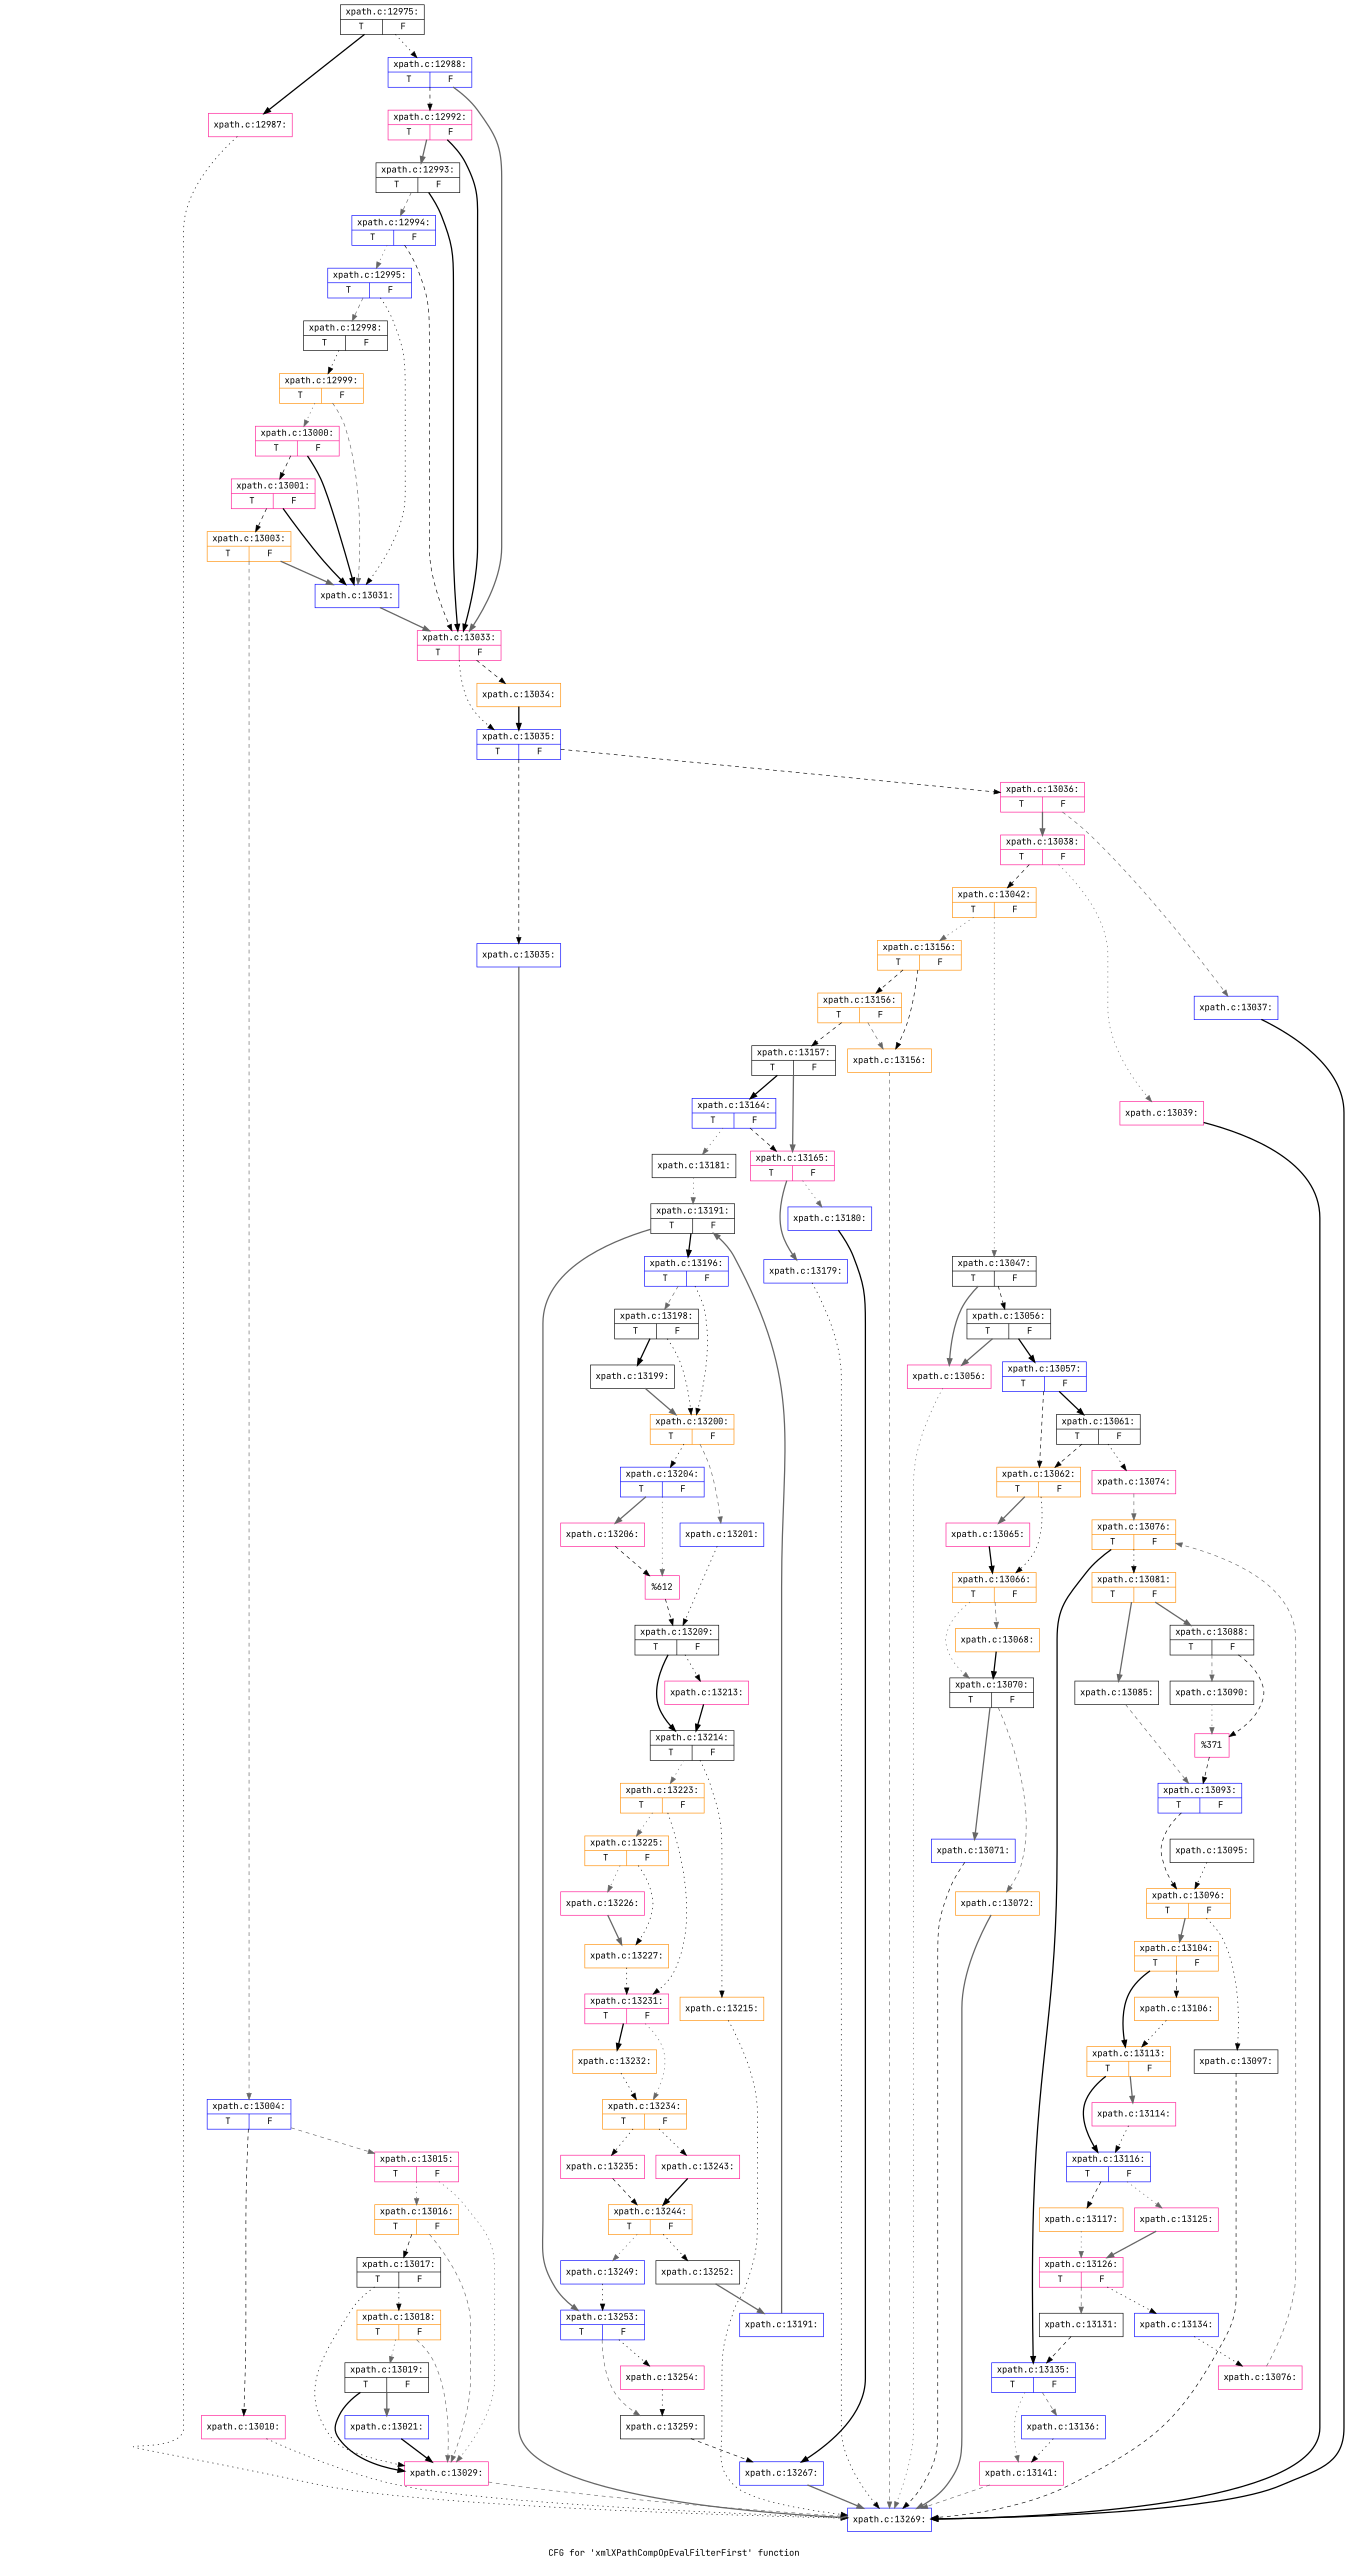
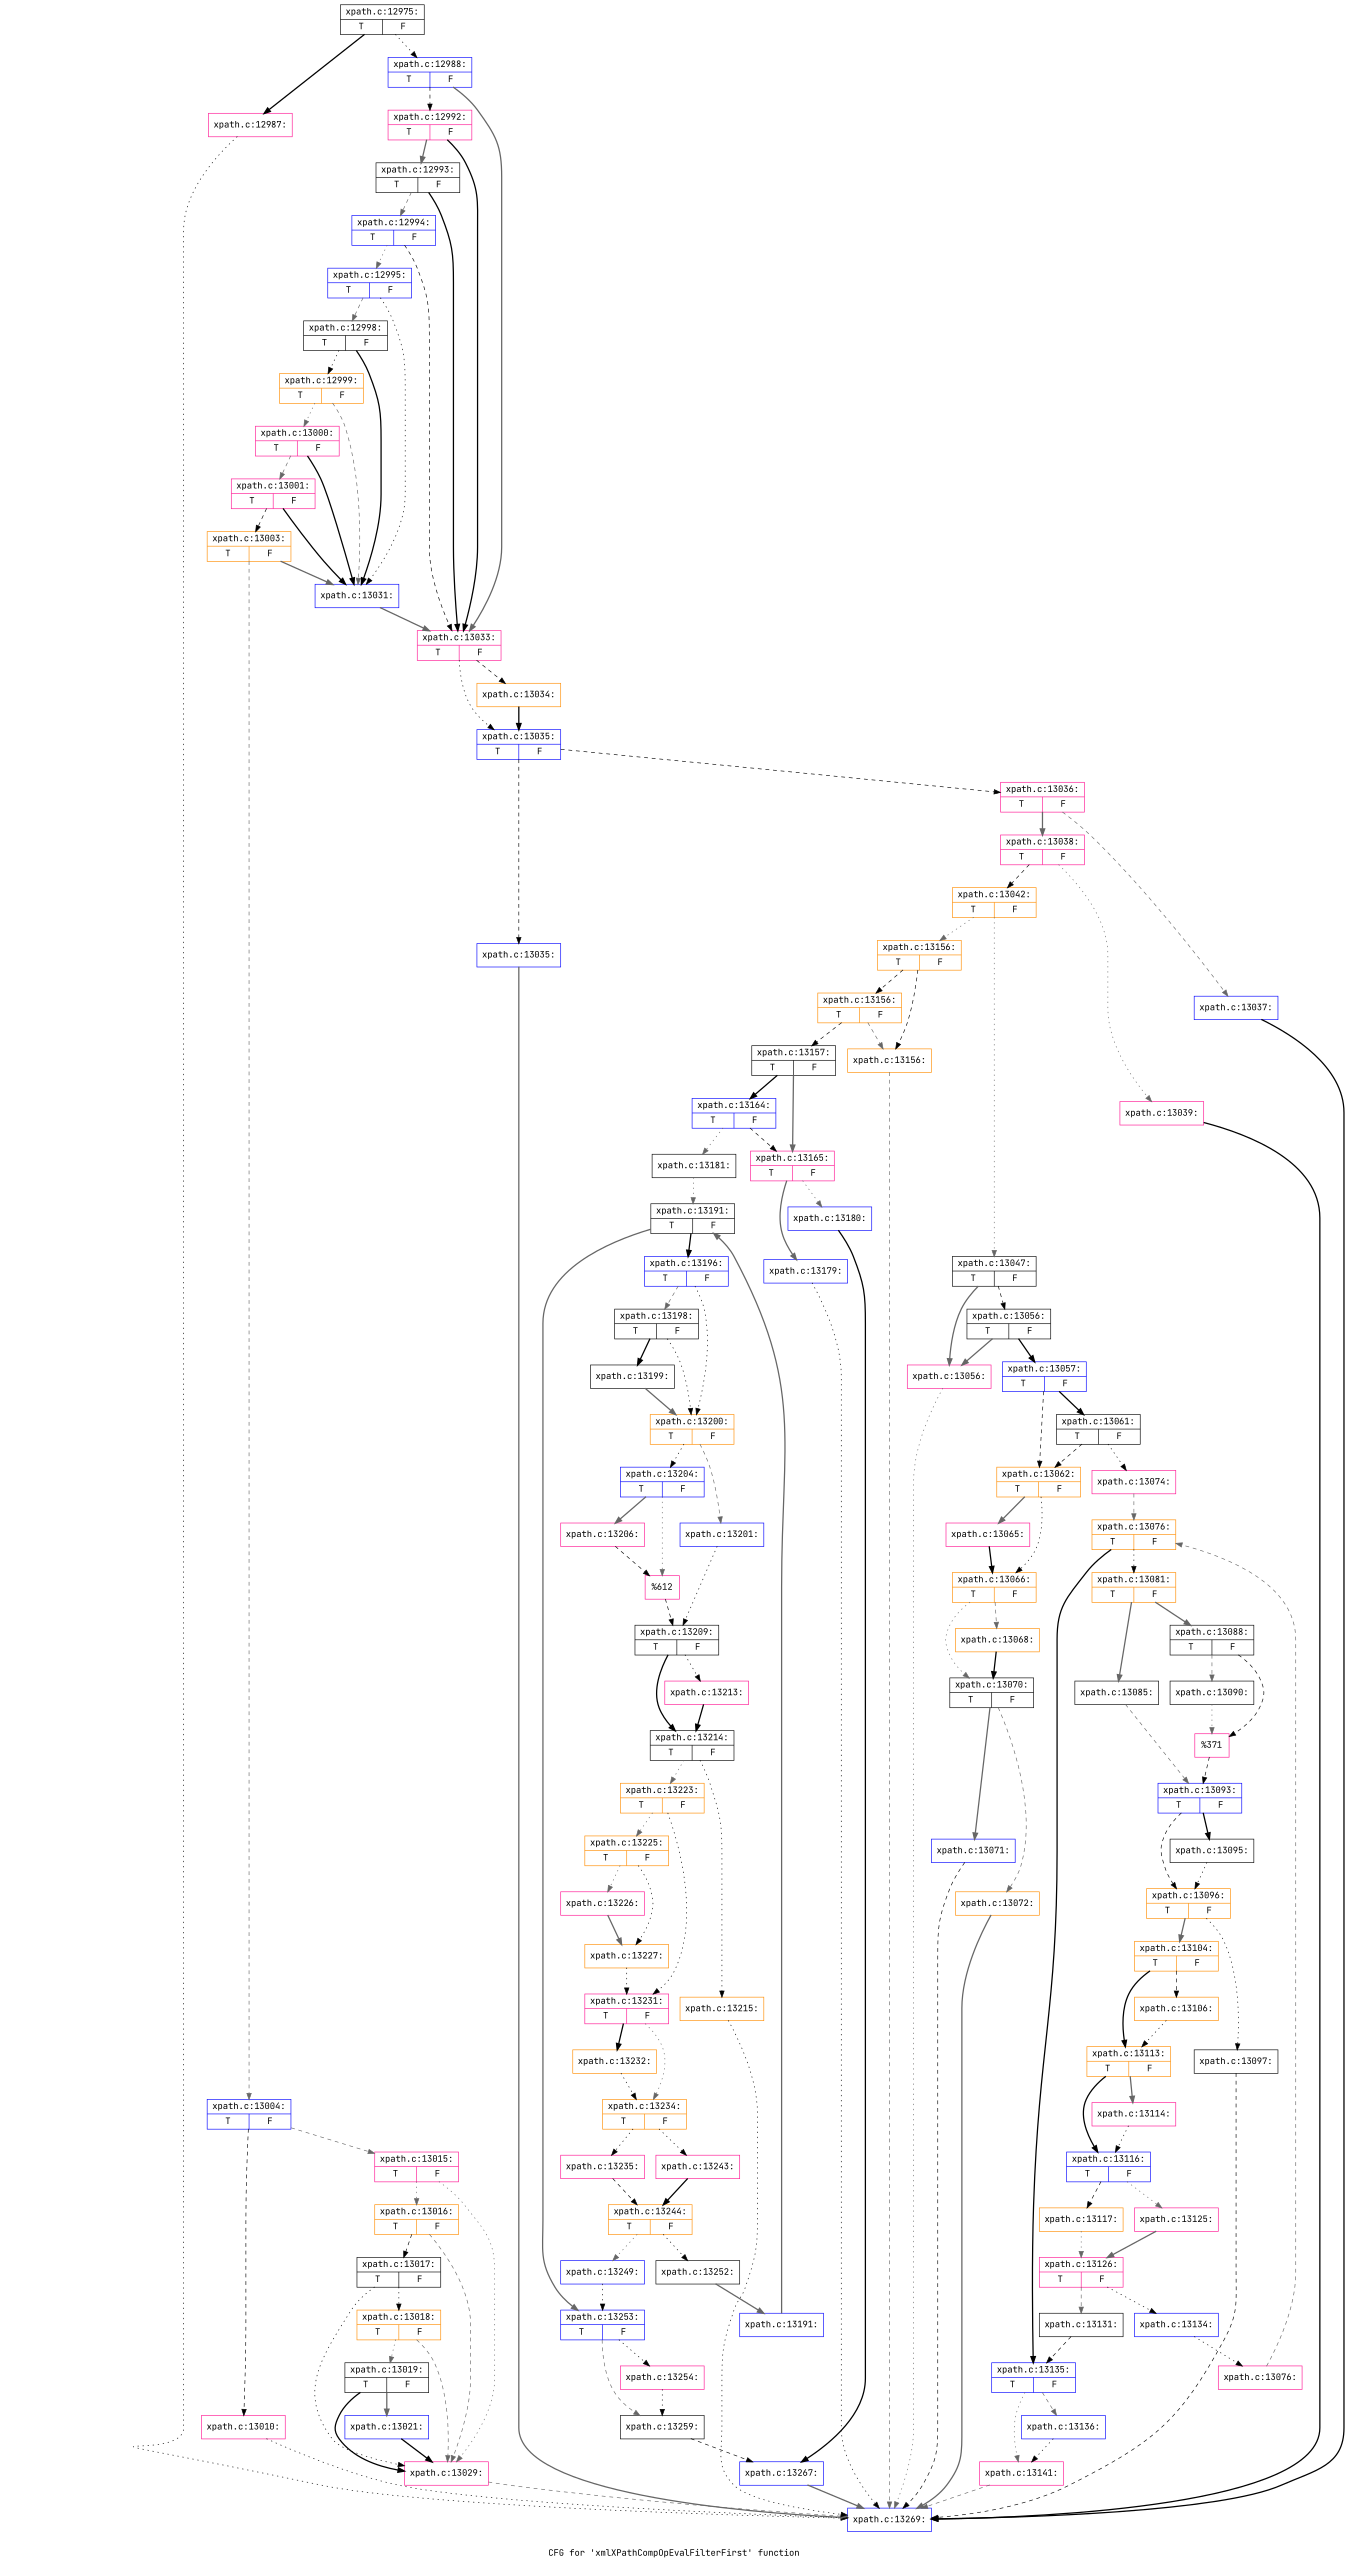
none -> (381, 463)
(287, 465) -> (287, 465)
none -> (1206, 1823)
